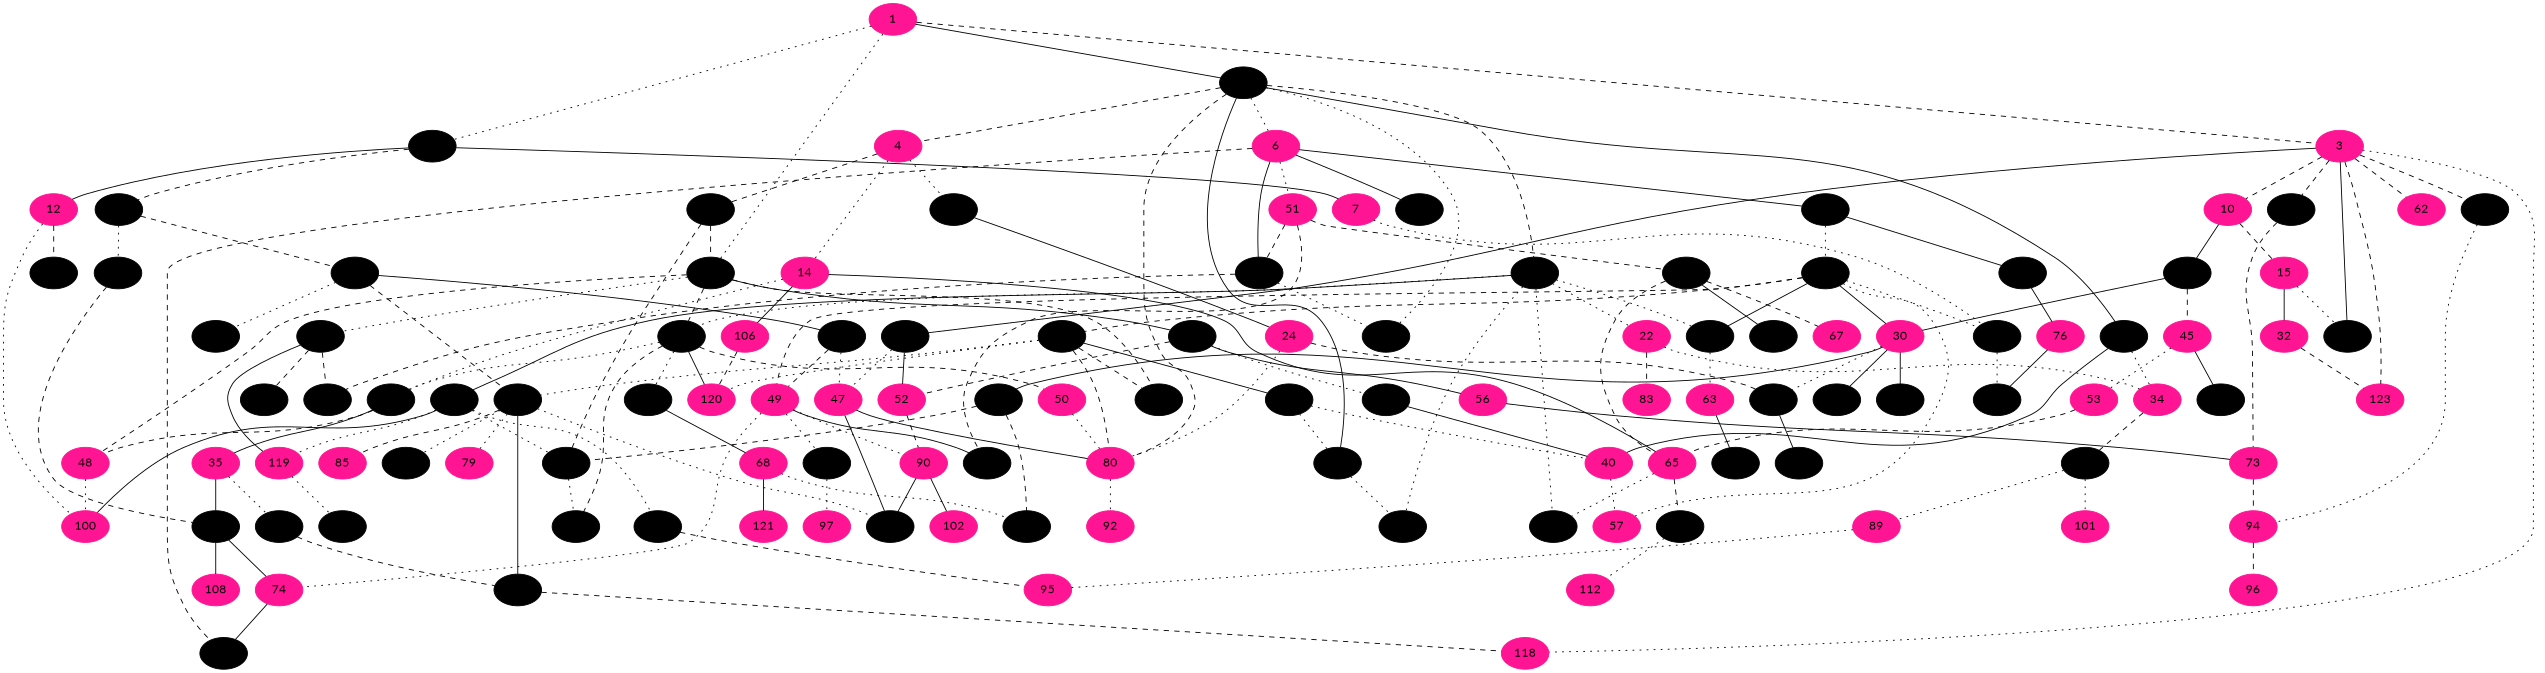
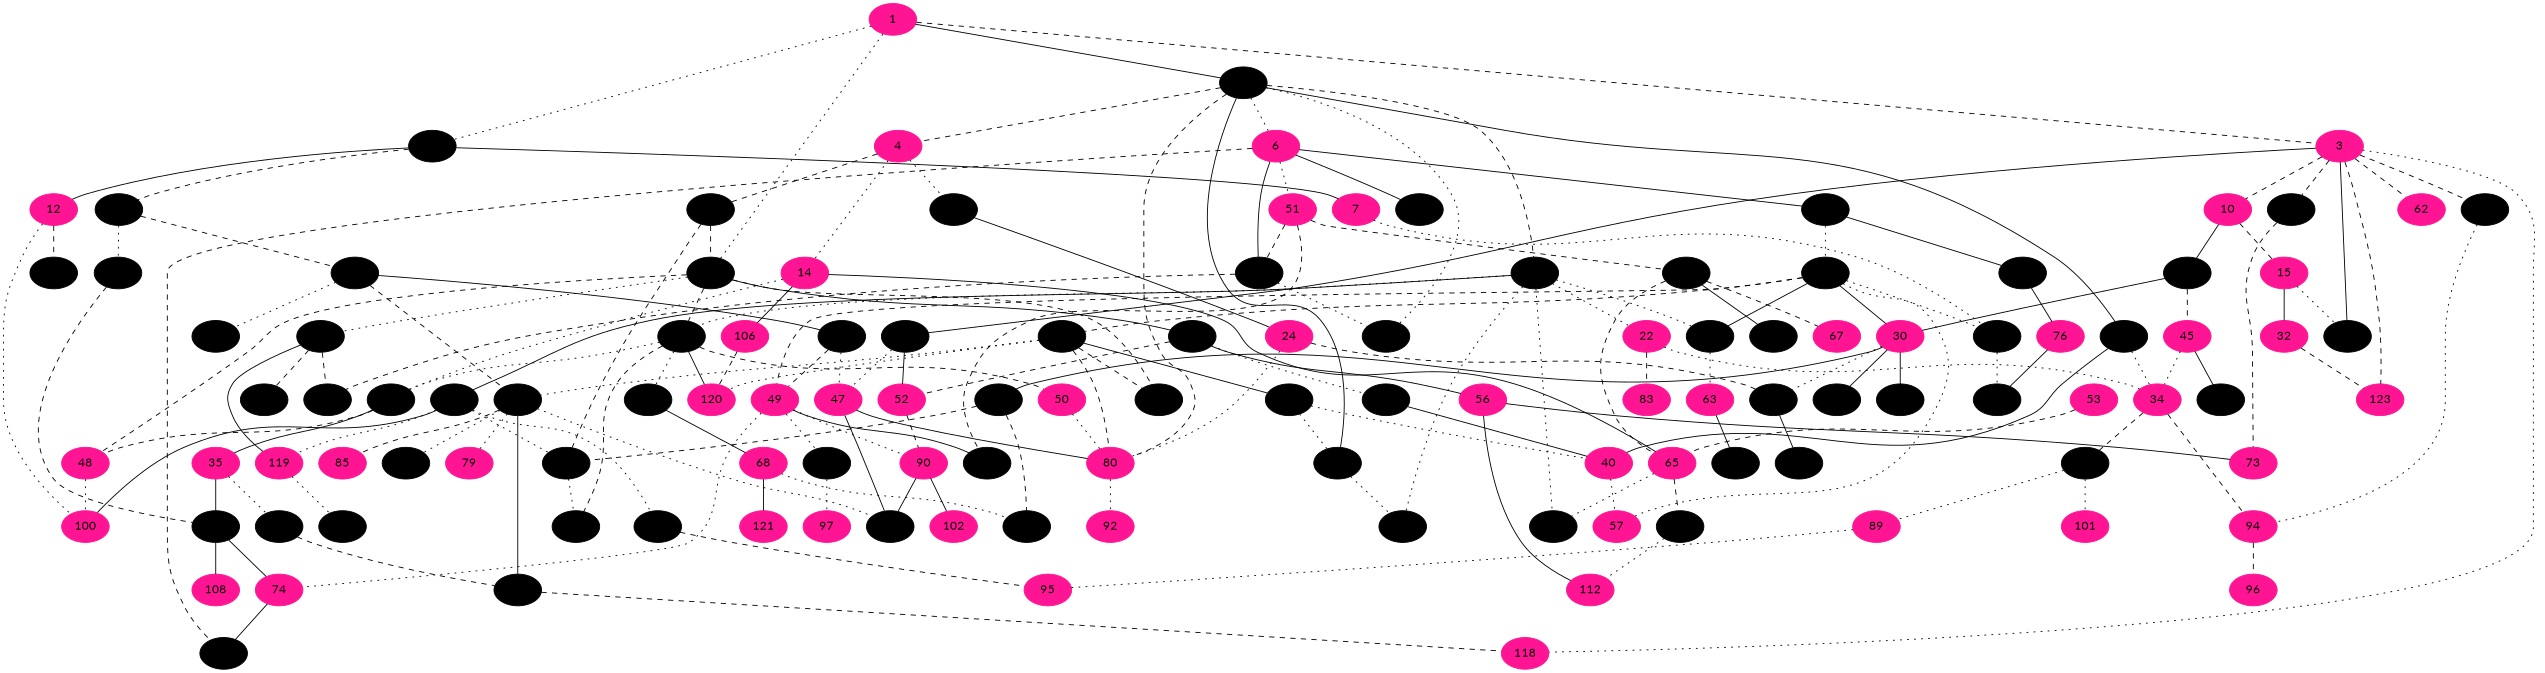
(2145, 365) -> (2172, 368)
(2253, 495) -> (2205, 463)
none -> (1505, 511)
